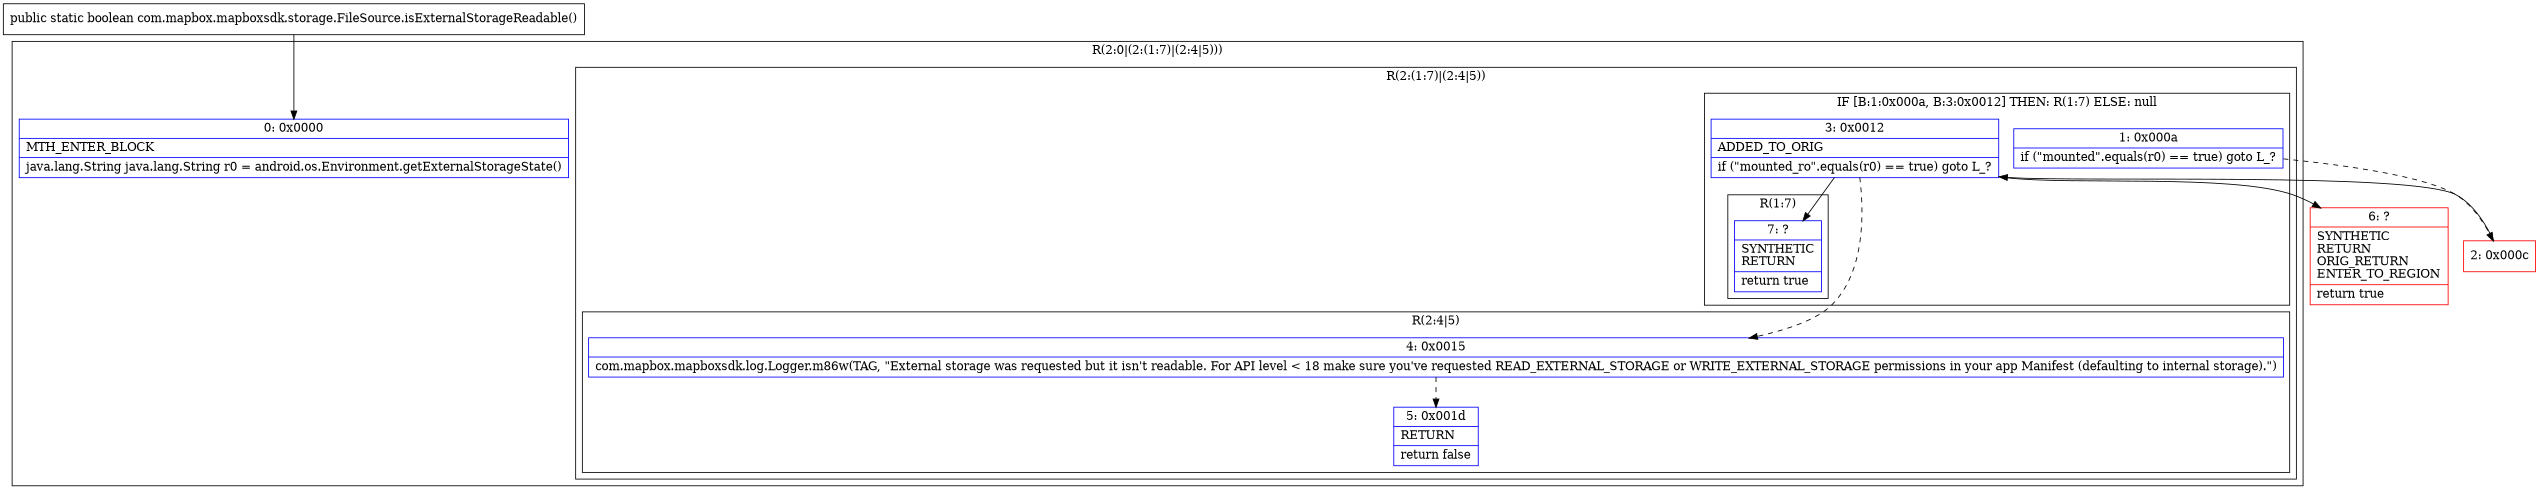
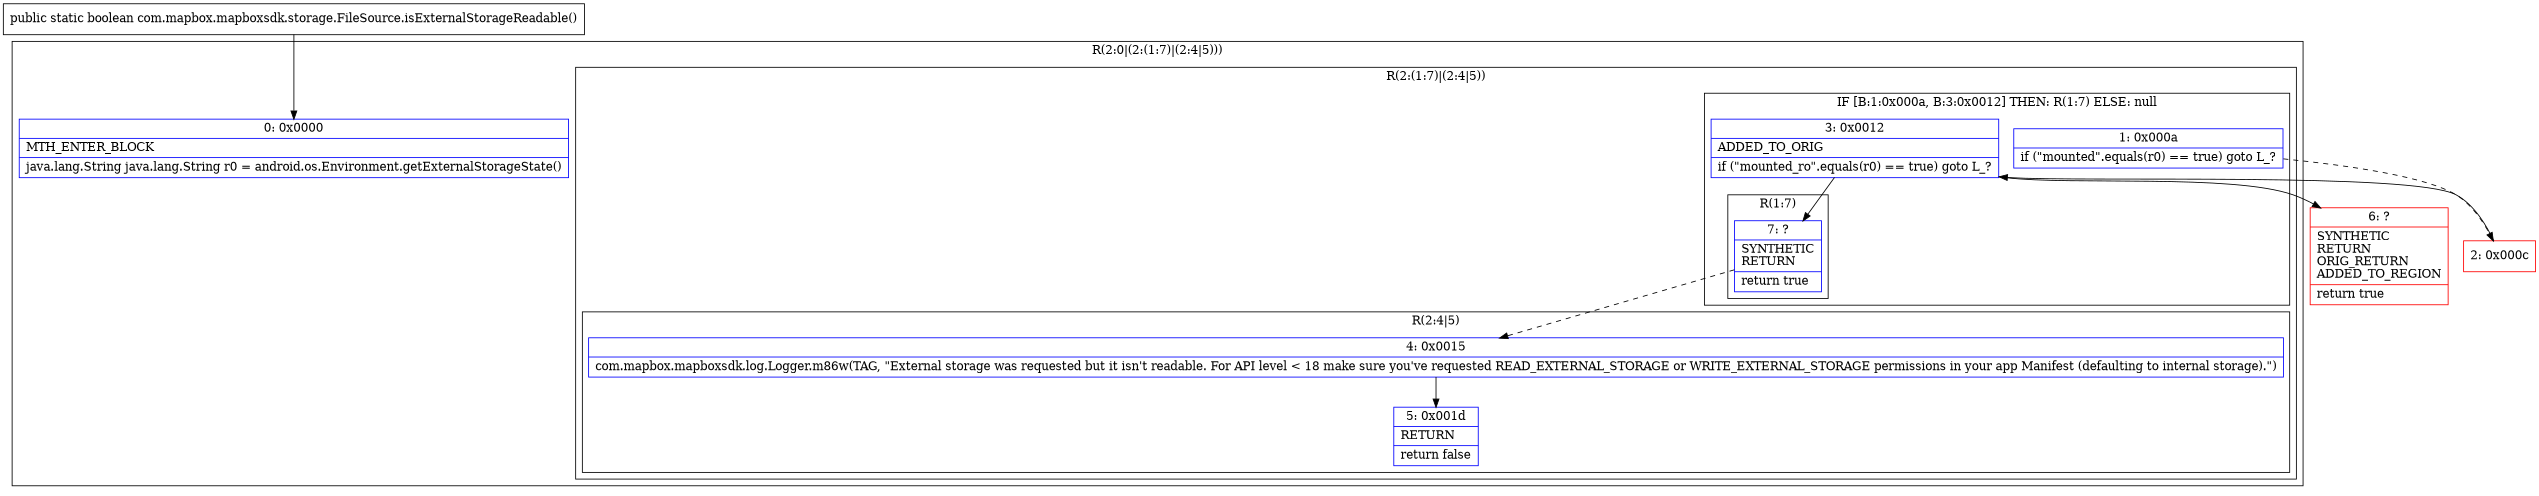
(2379, 274) -> (2379, 274)
(1847, 283) -> (1621, 303)
(1436, 388) -> (1436, 388)
